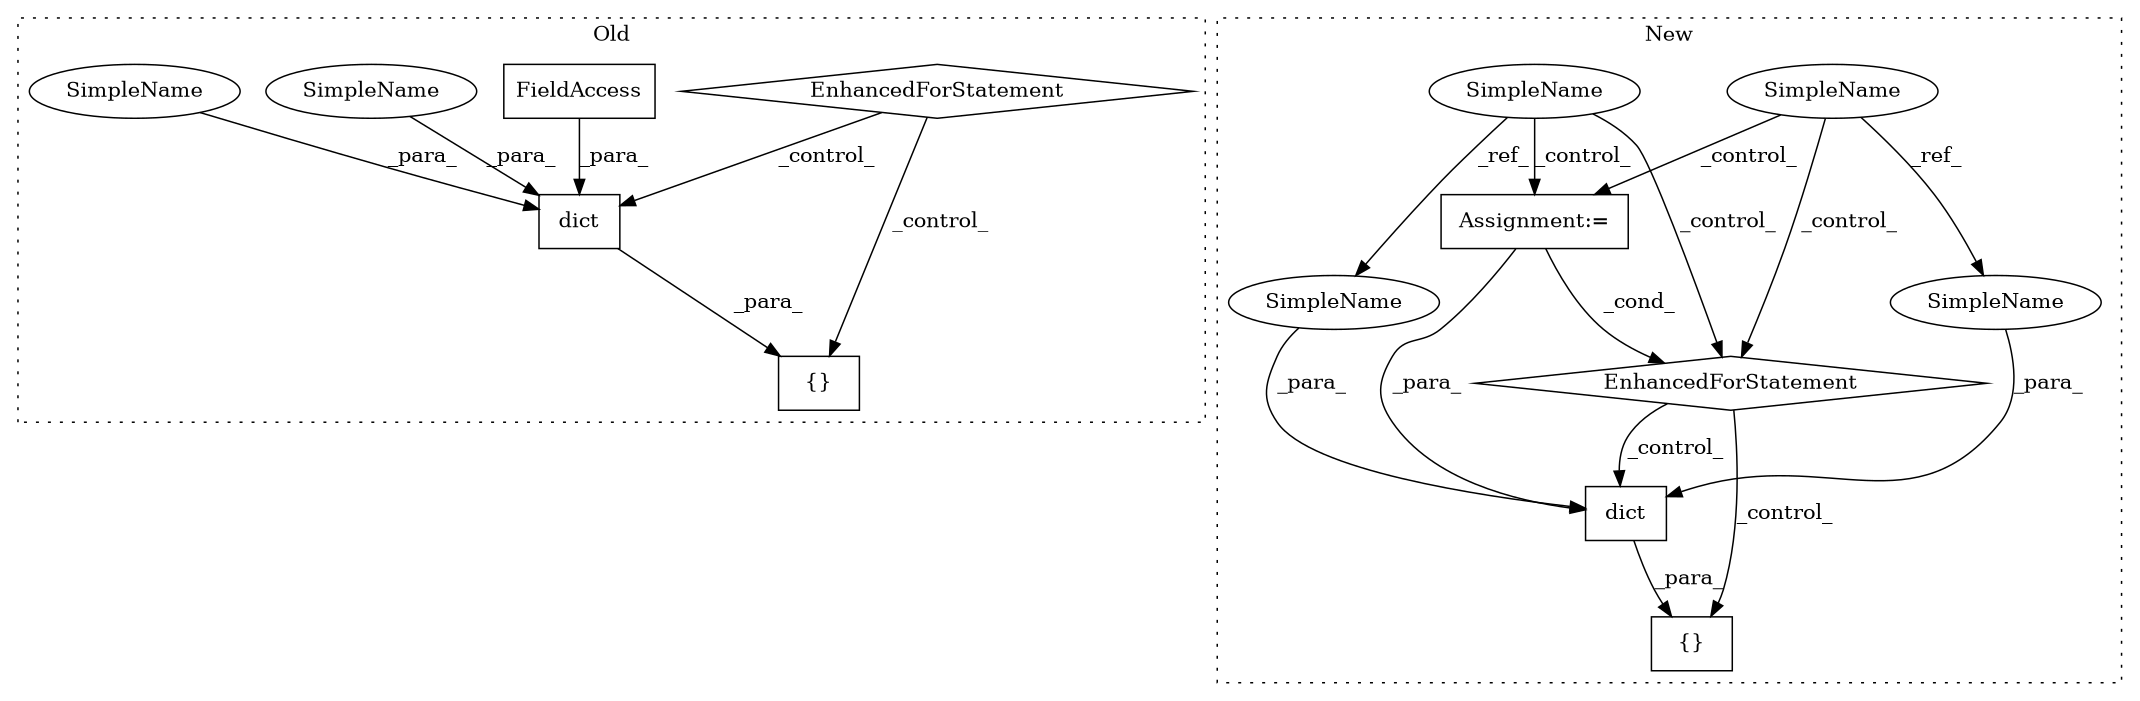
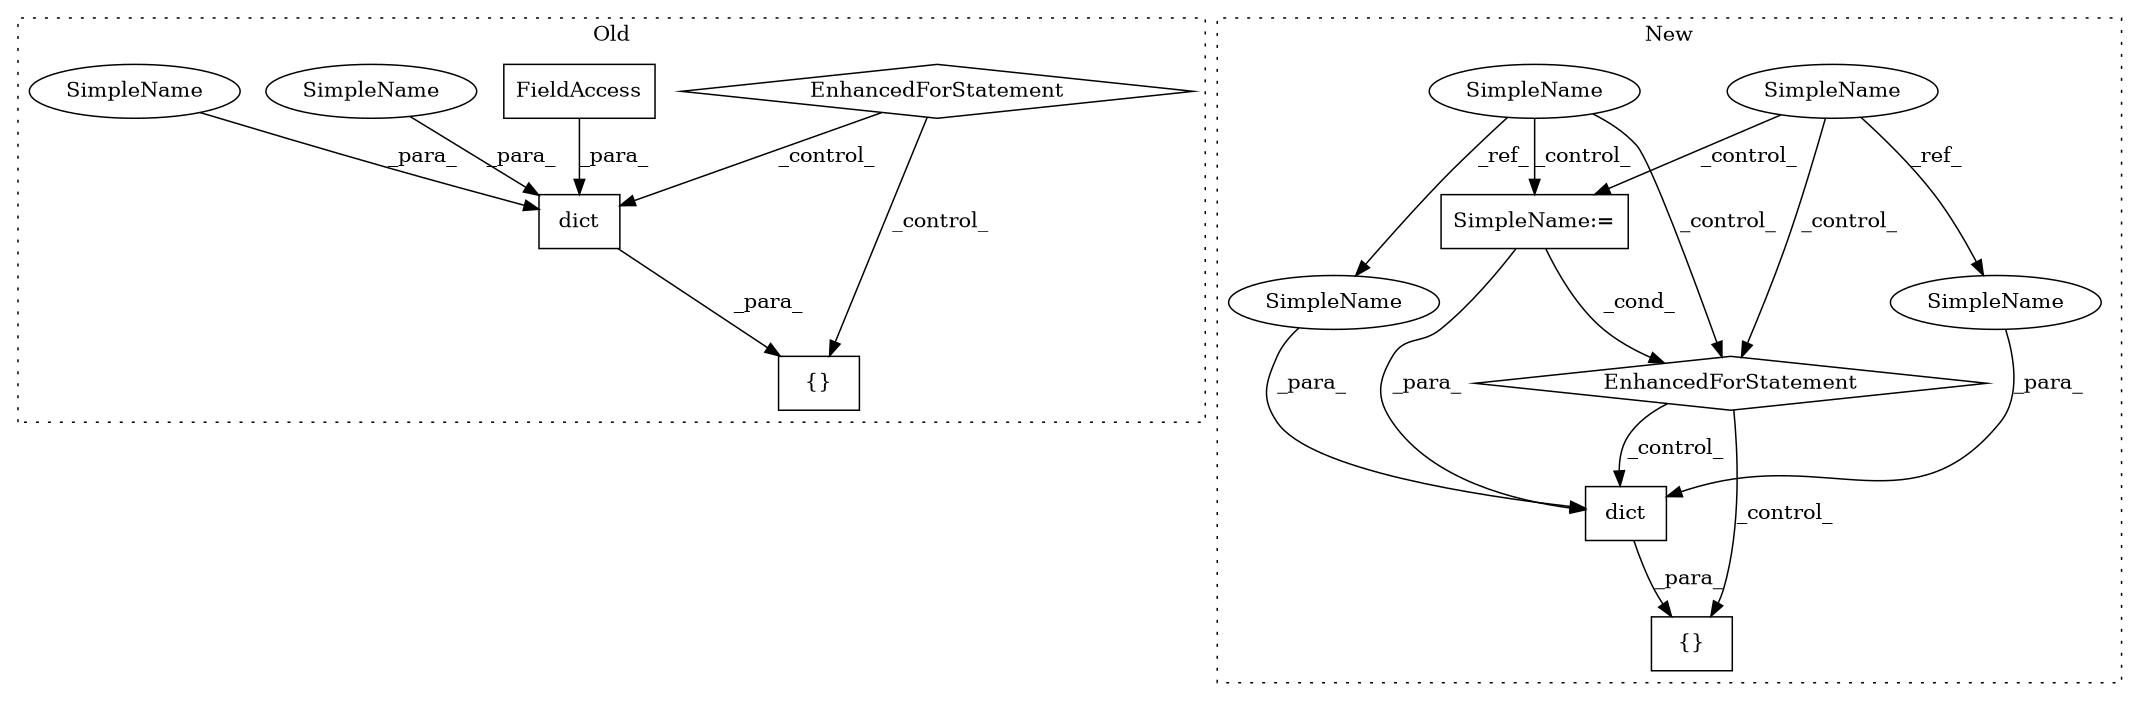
(1535, 222) -> (1535, 222)
